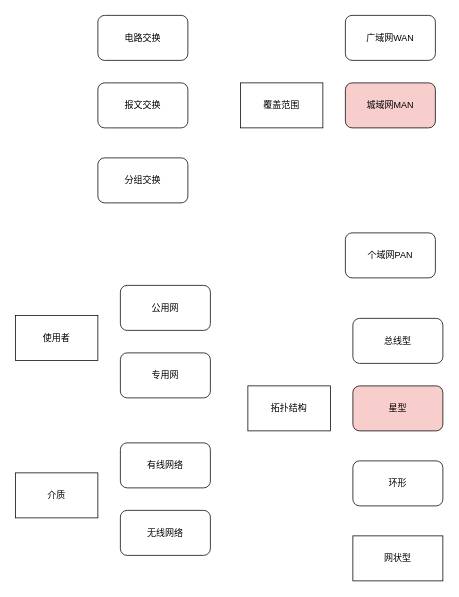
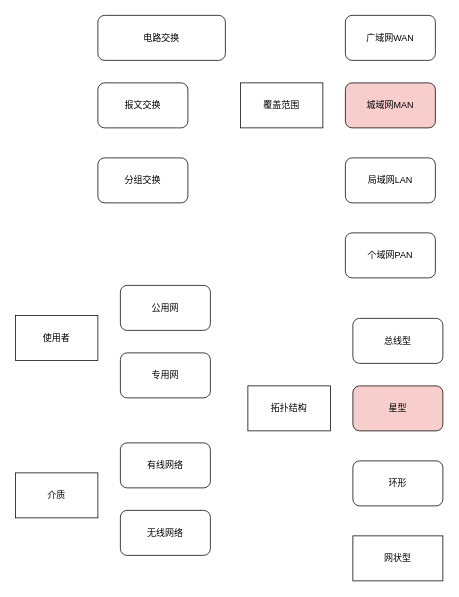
(143, 38) -> (162, 38)
none -> (390, 180)
